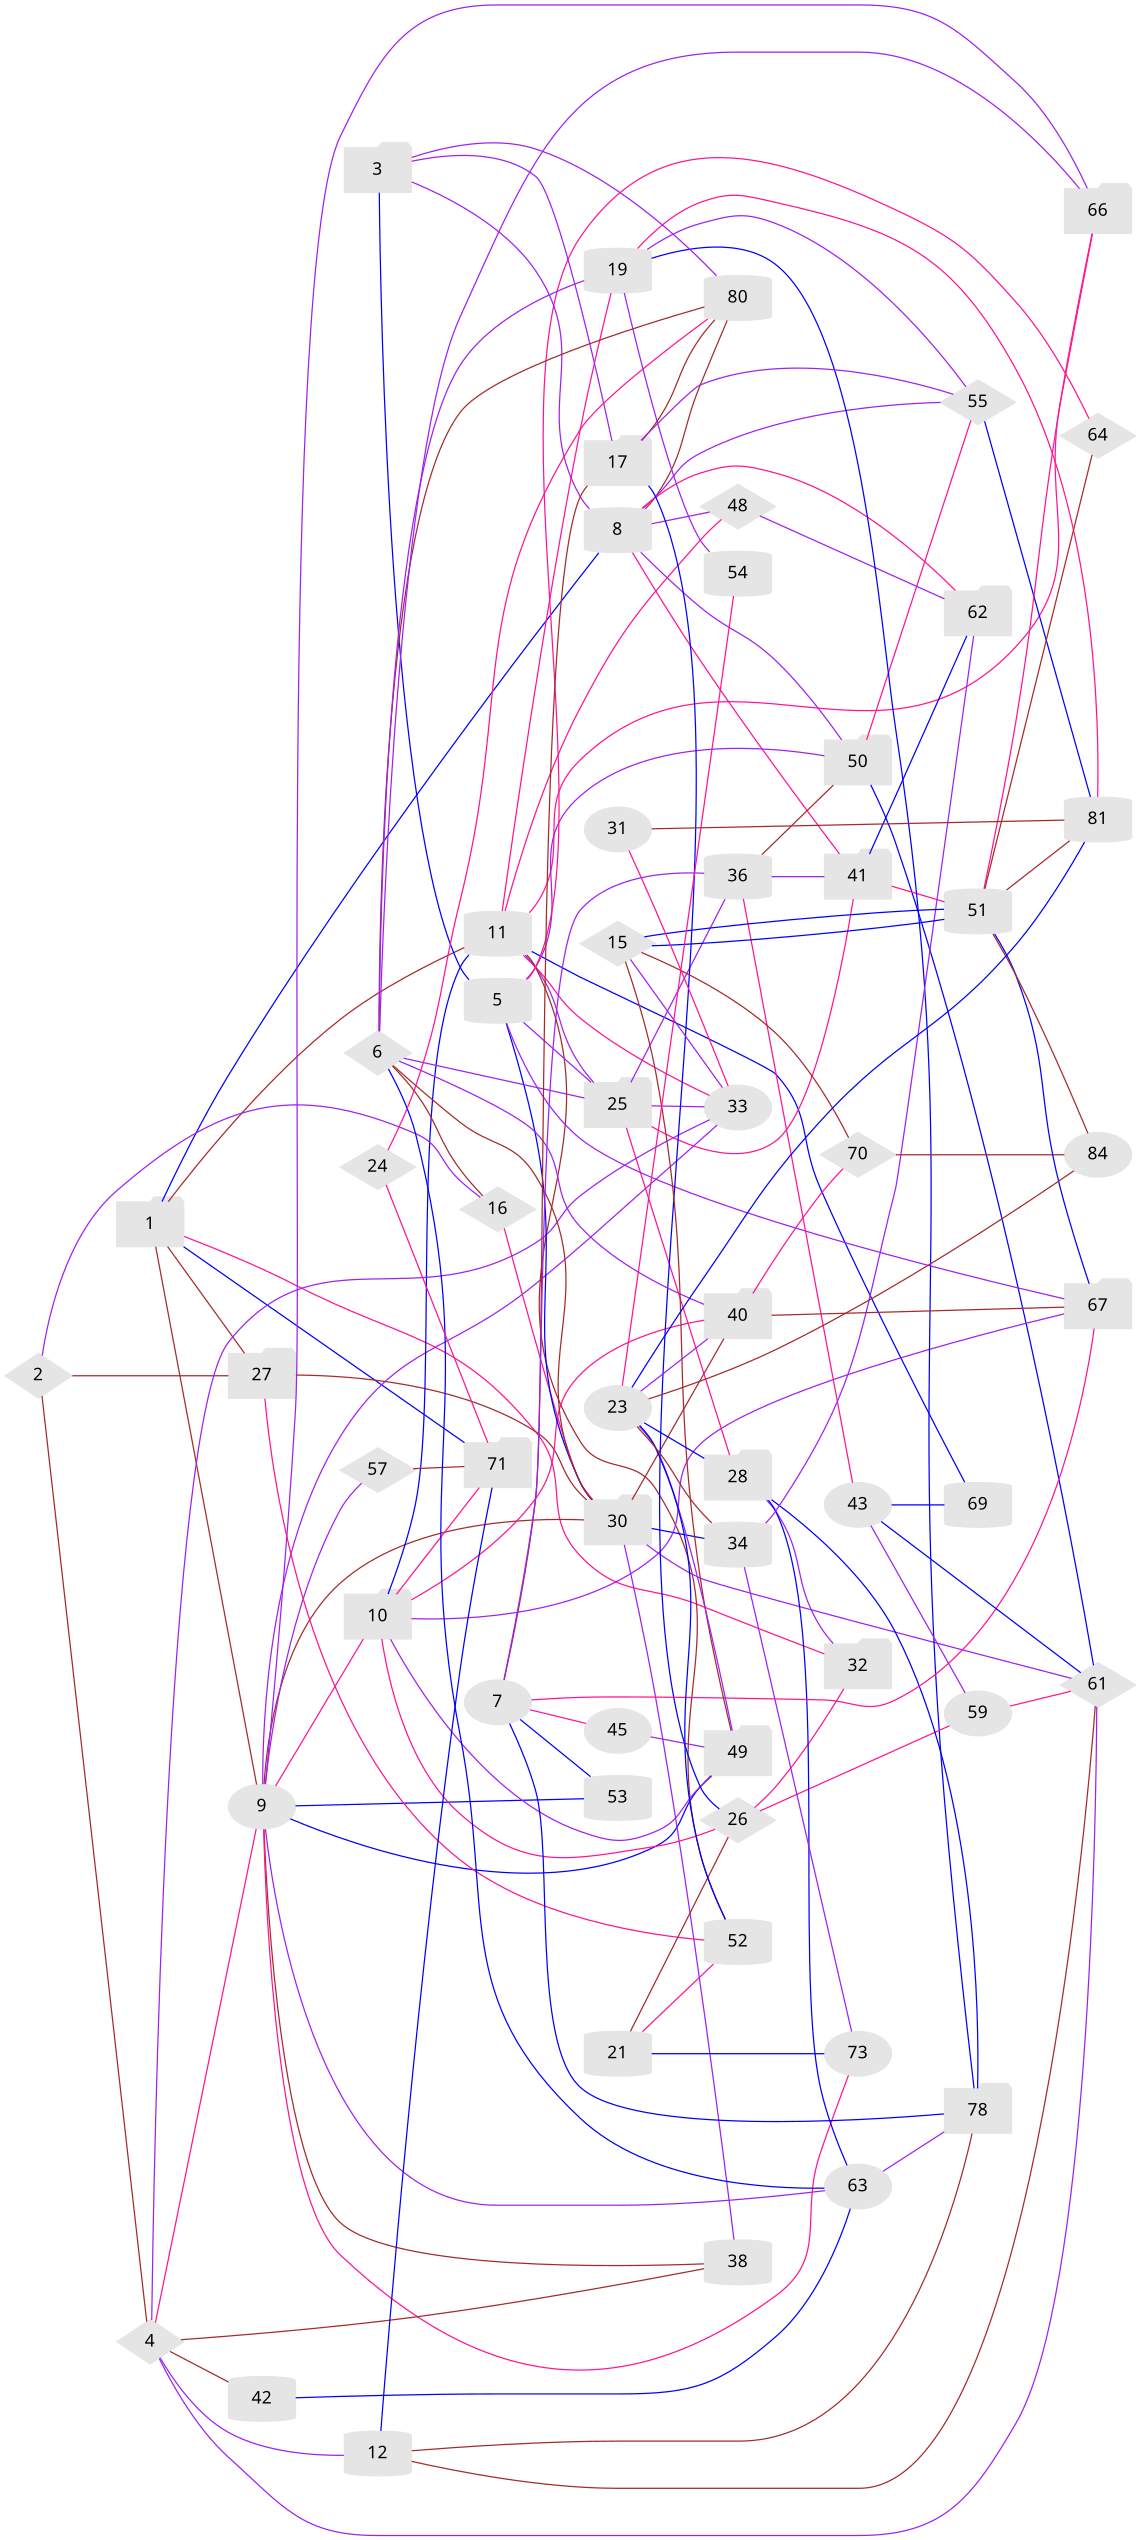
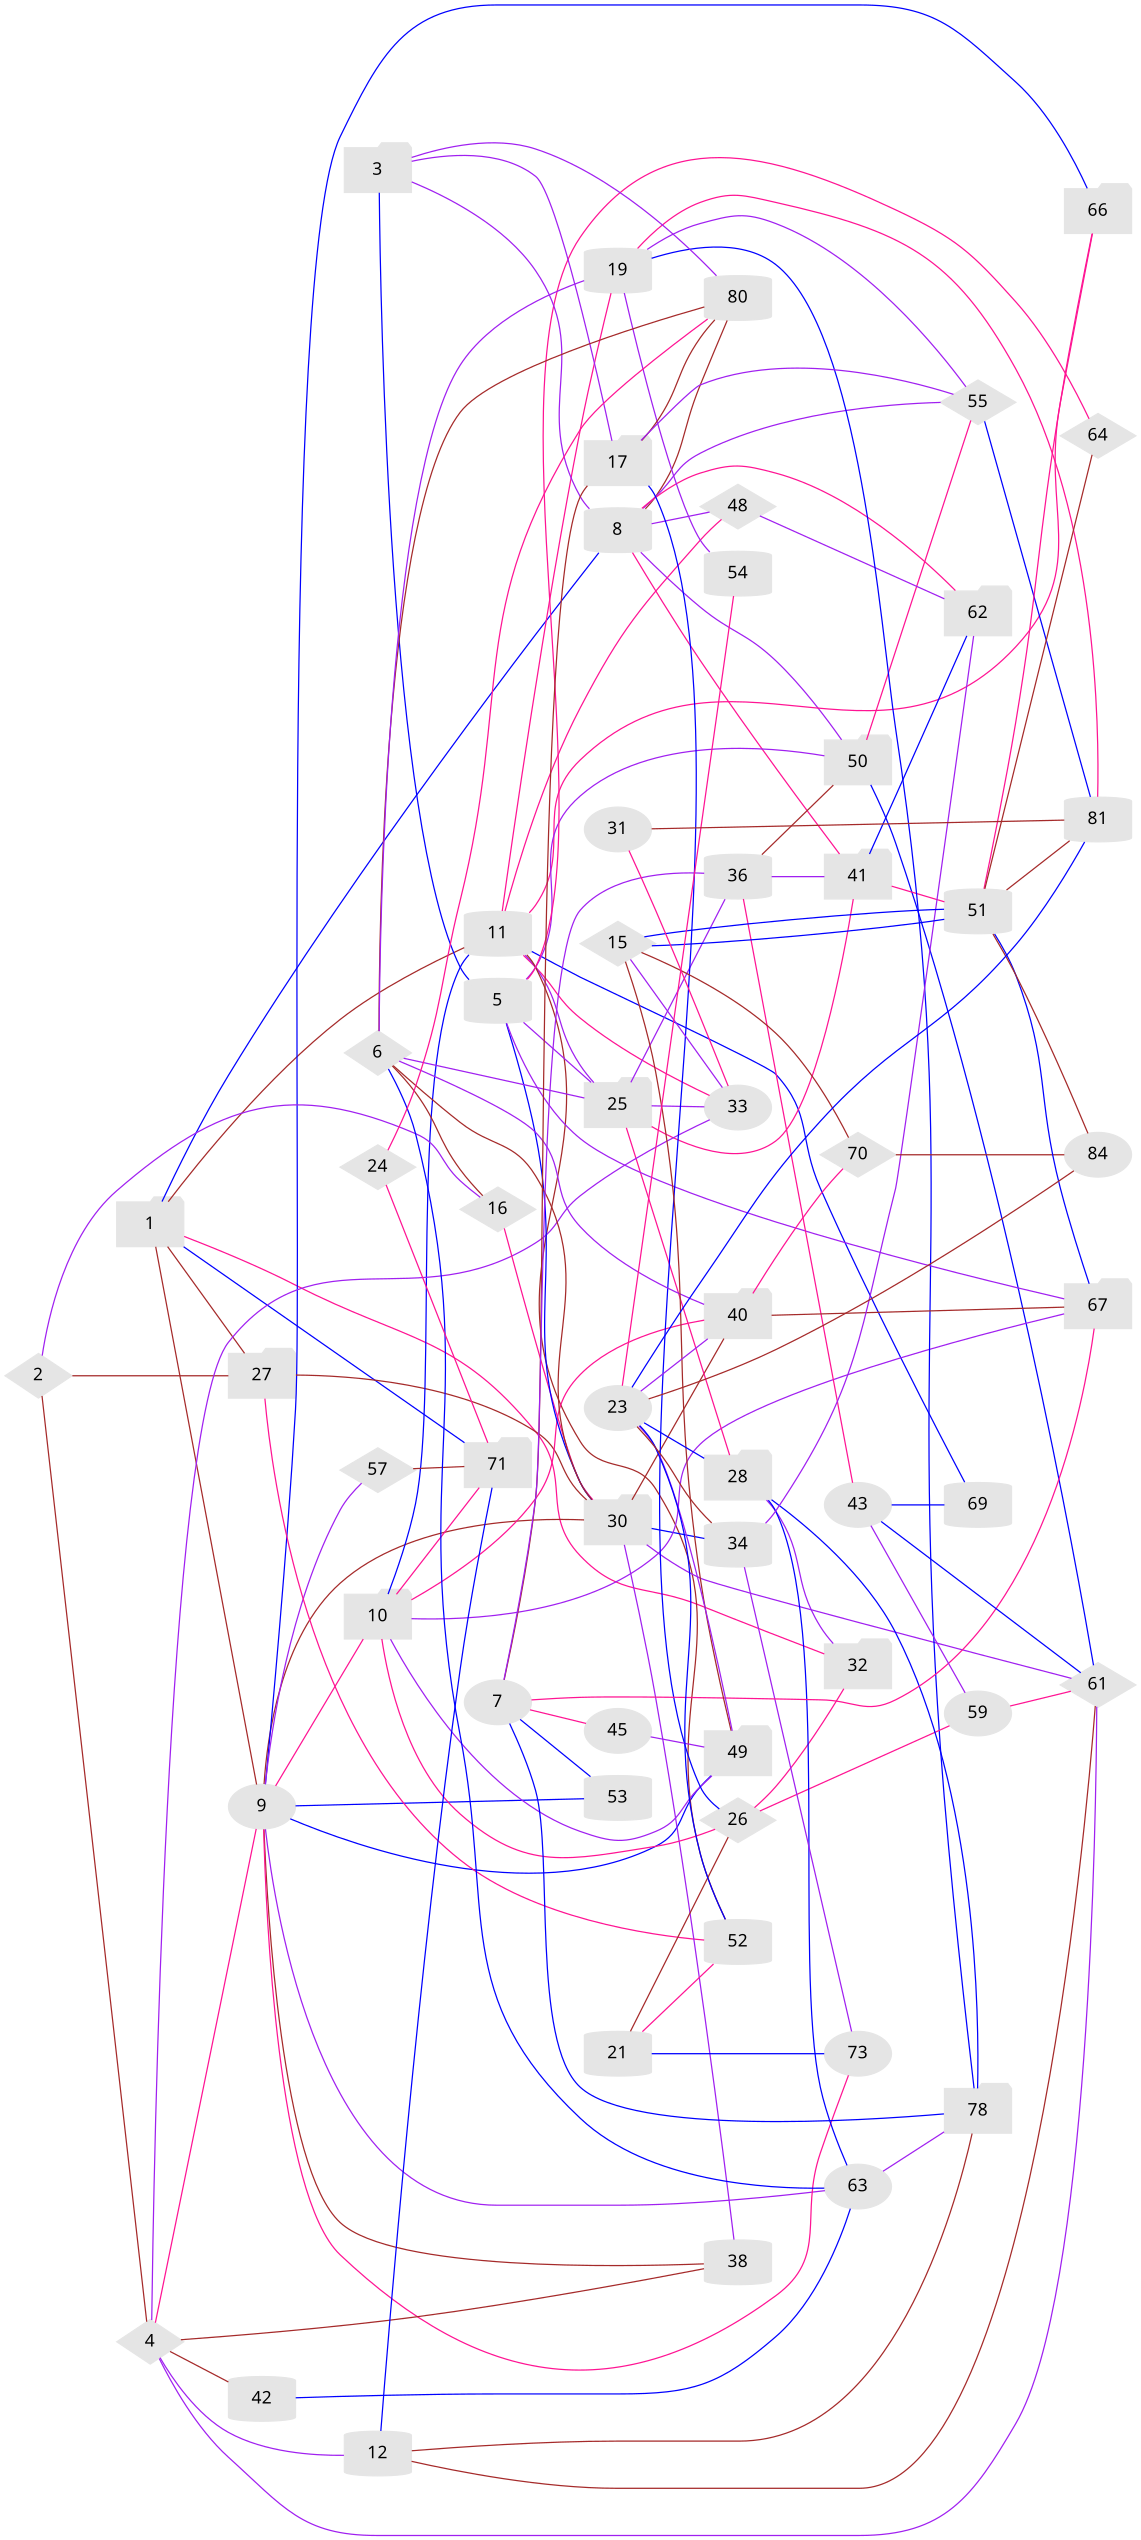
(477, 280) -> none
(303, 514) -> (303, 514)
(367, 1401) -> none
